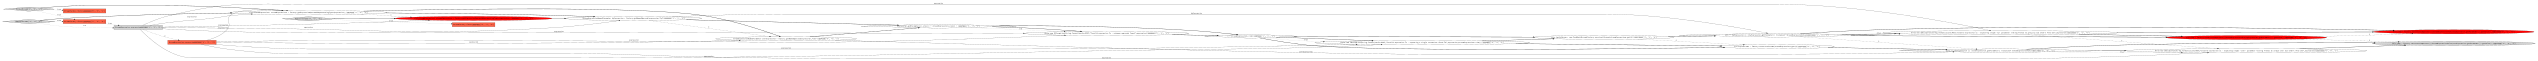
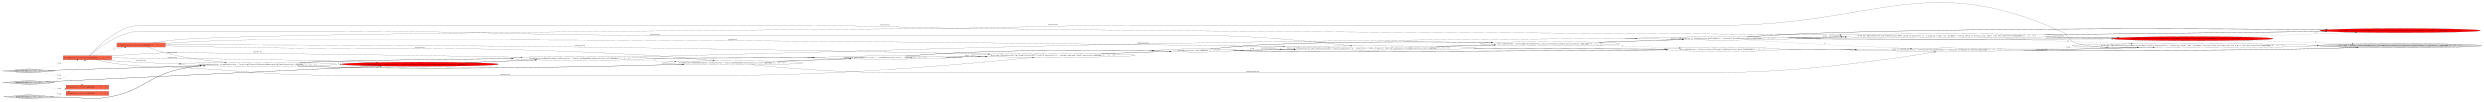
(85, 11) -> none
(111, 24) -> (69, 75)
(138, 27) -> (87, 58)
